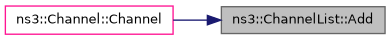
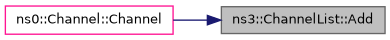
(89, 20) -> (89, 20)
